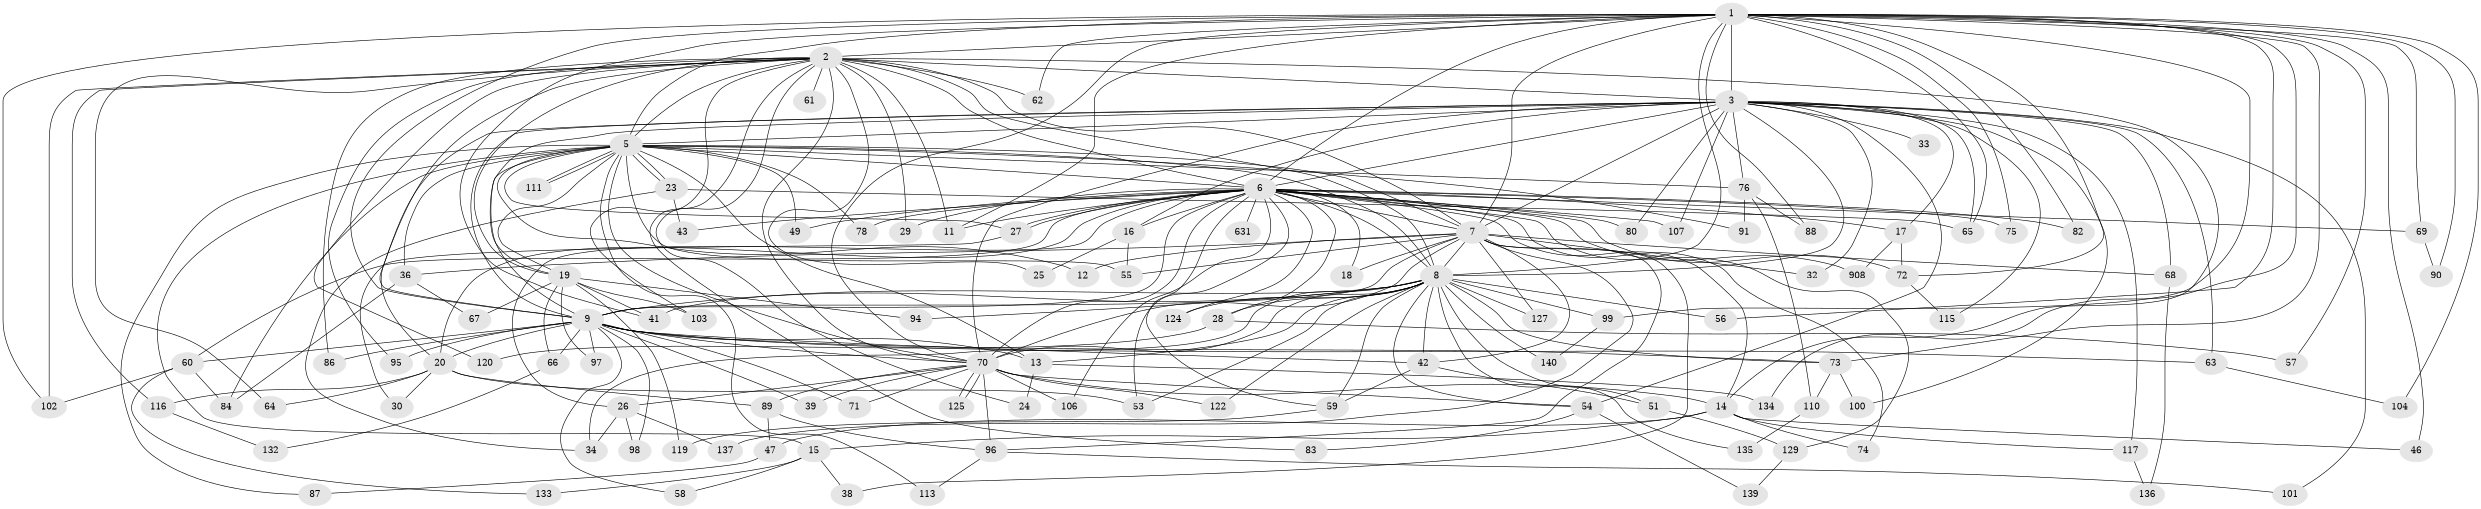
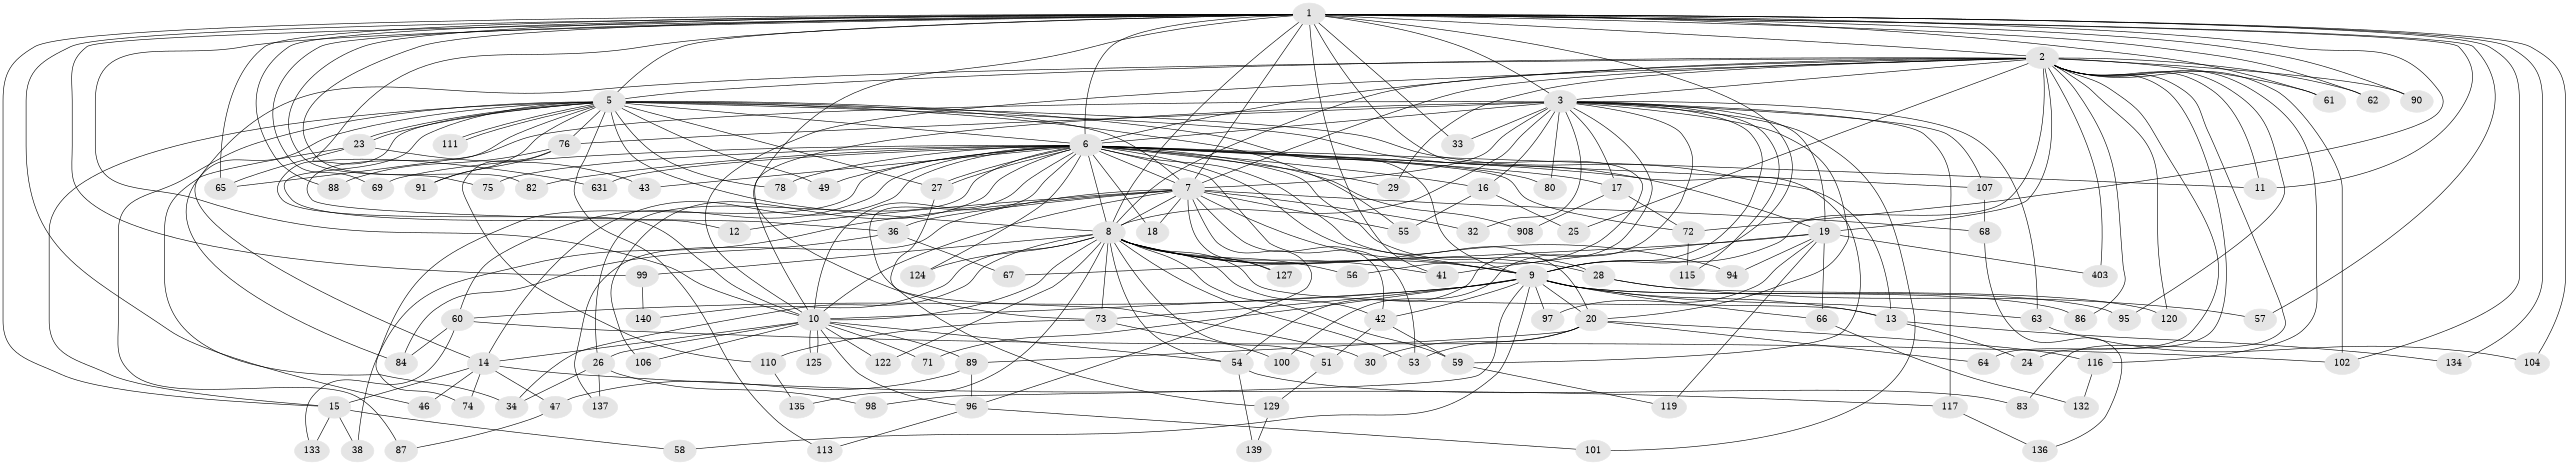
none -> (253, 27)
none -> (1973, 38)
none -> (648, 46)
none -> (1380, 77)
(1179, 123) -> none
(2110, 131) -> (1985, 211)
(2429, 254) -> (2232, 70)
(699, 320) -> (2100, 276)
(983, 364) -> (814, 320)
(811, 407) -> none
